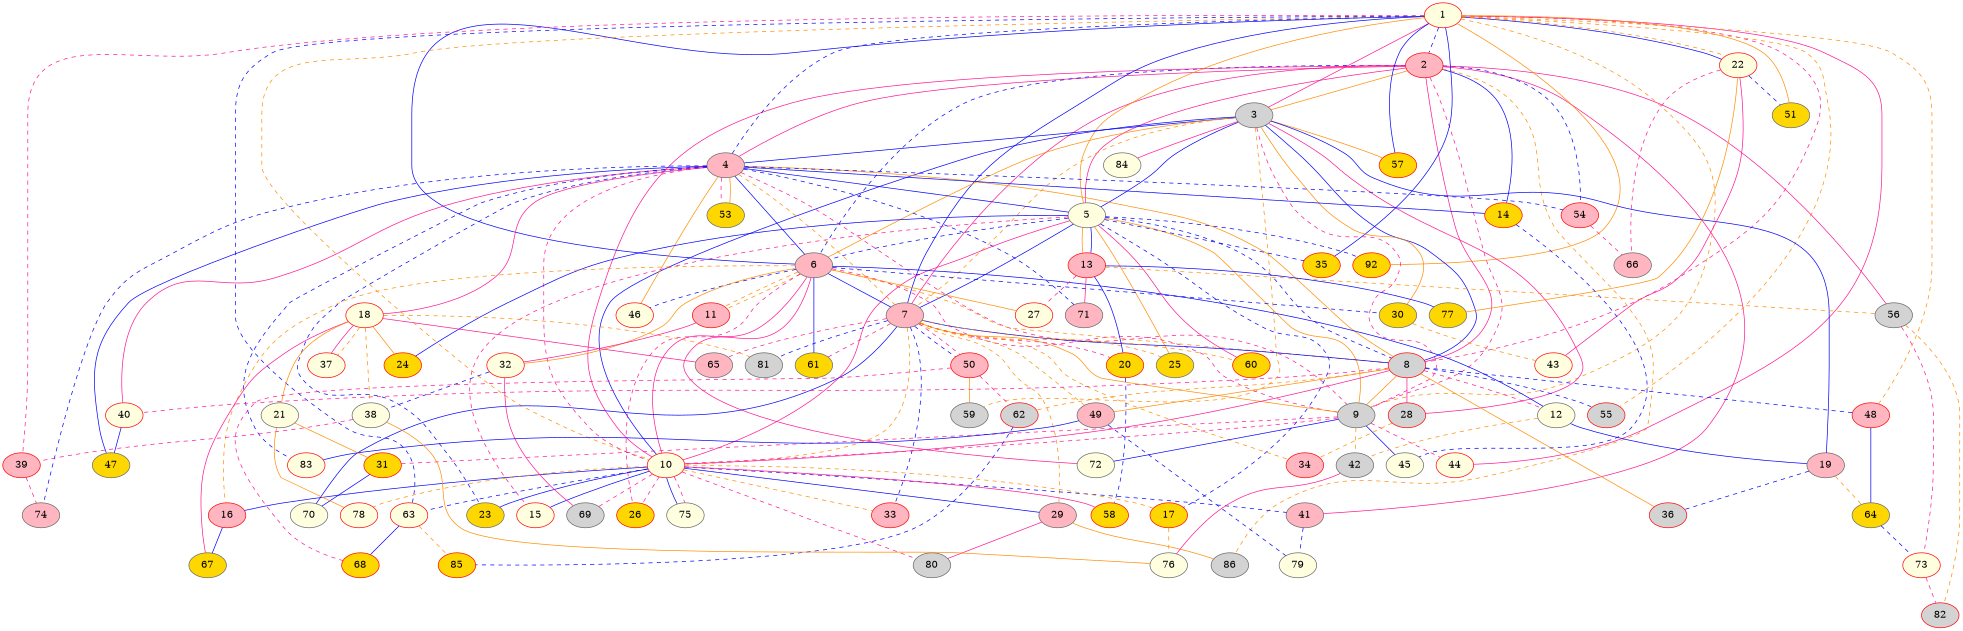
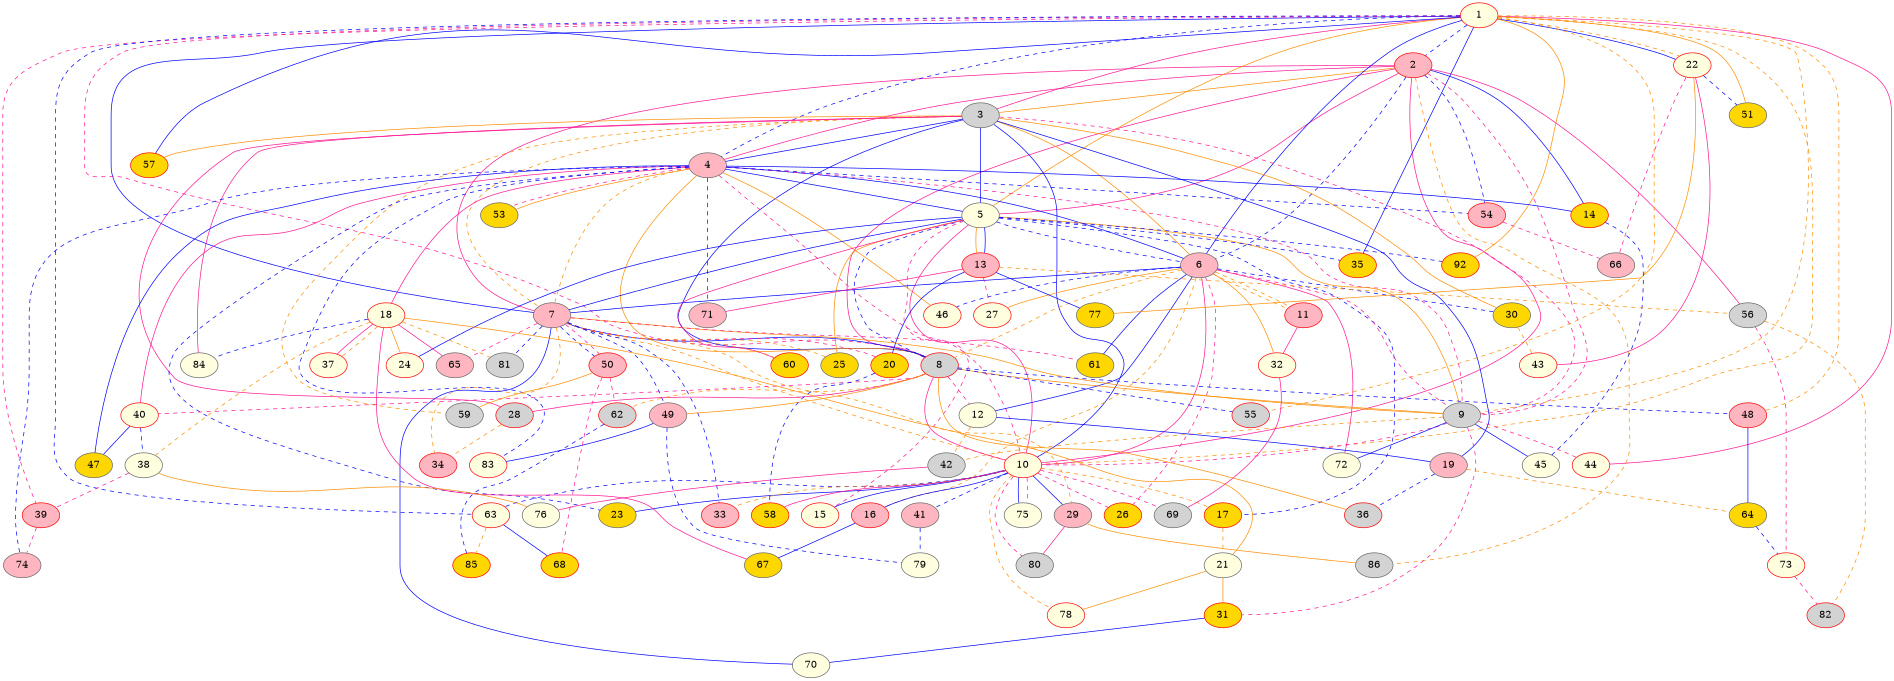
none -> (291, 336)
(1010, 349) -> (619, 345)
(403, 365) -> (405, 365)
(1738, 367) -> none
(438, 390) -> (142, 440)
(1169, 540) -> (1223, 540)
